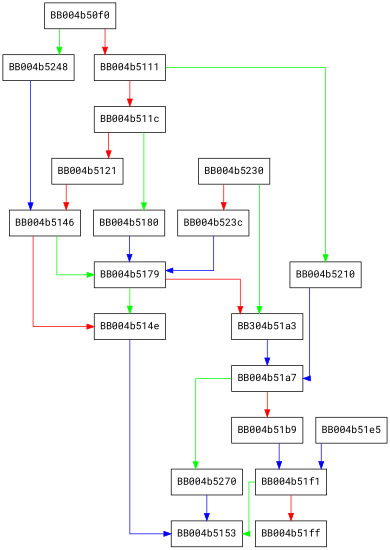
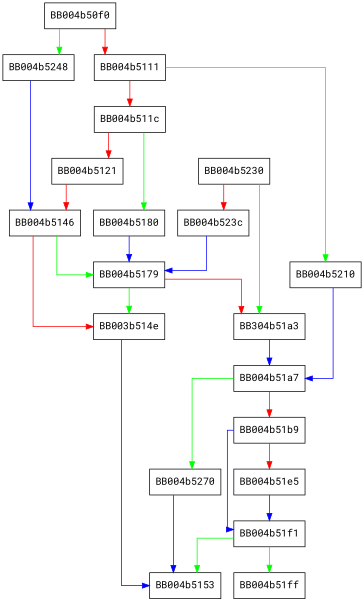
(130, 327) -> (129, 327)
none -> (269, 452)
(291, 504) -> (269, 556)
